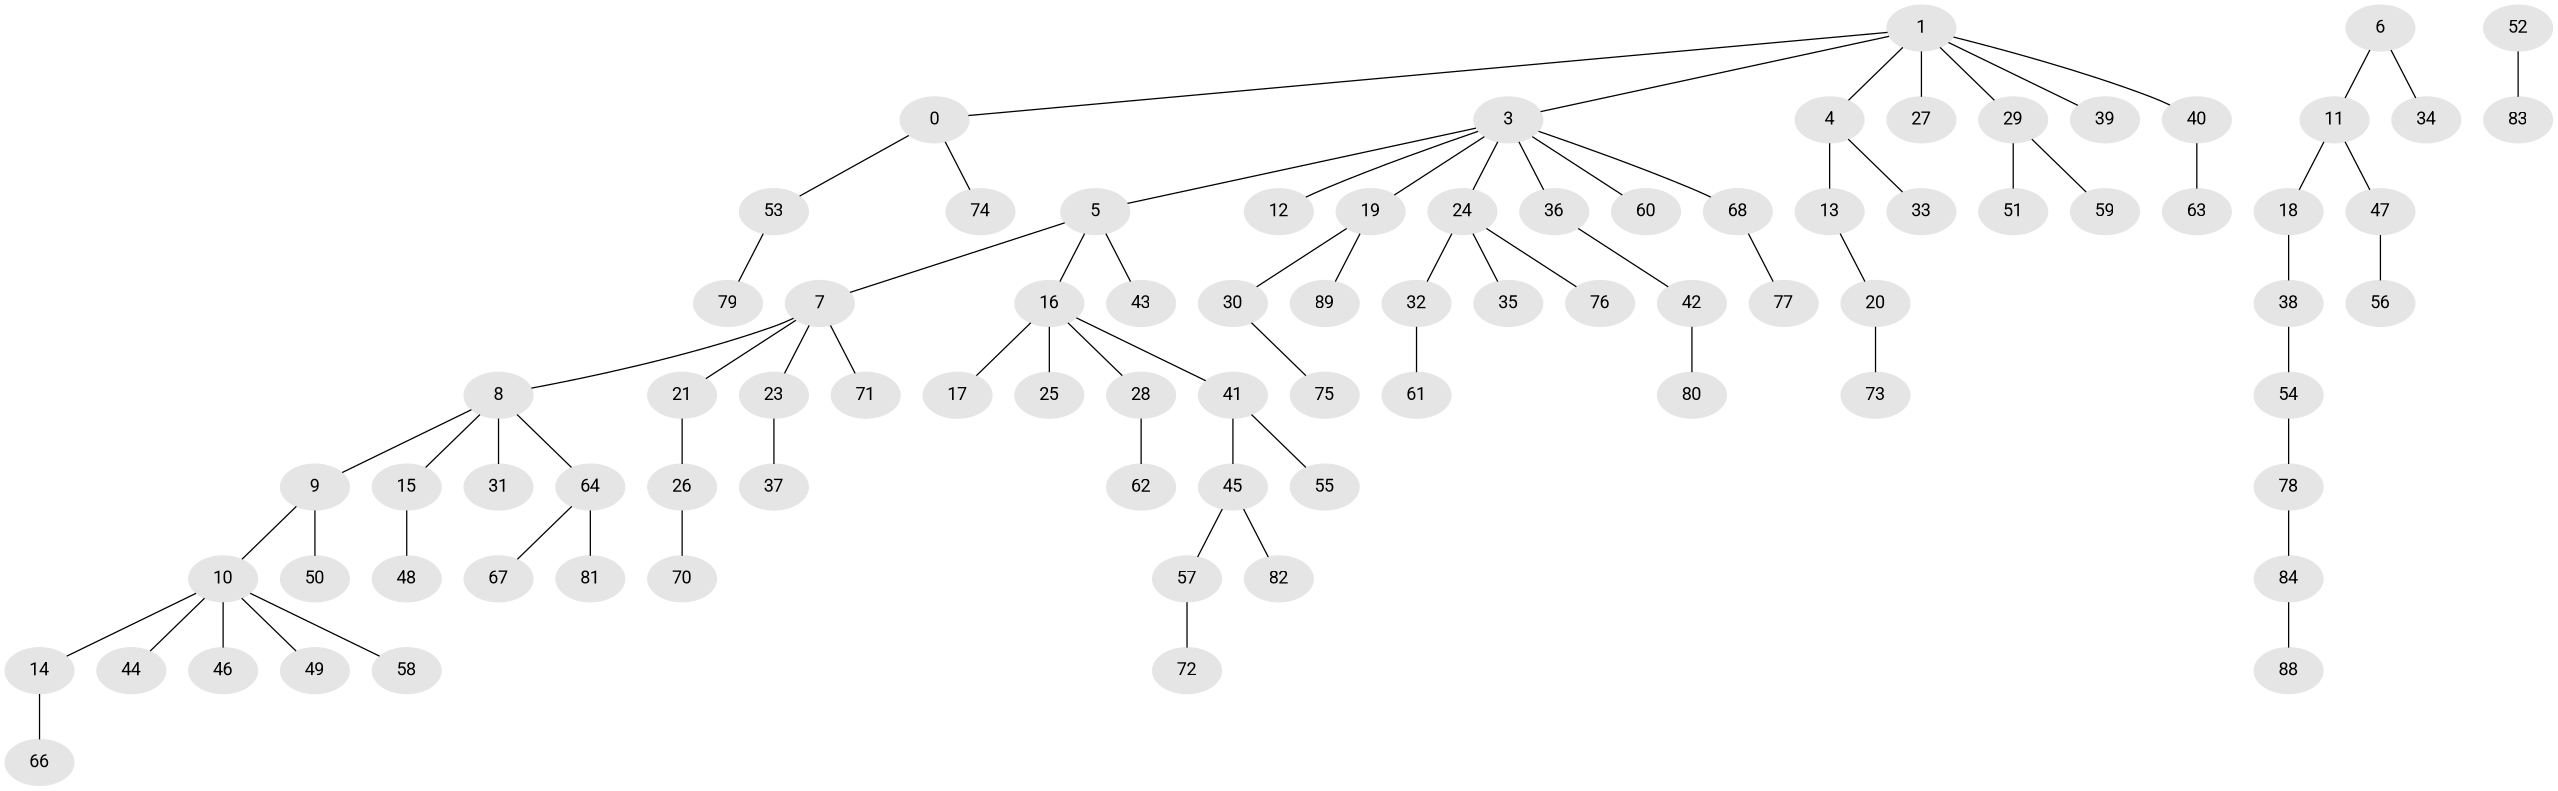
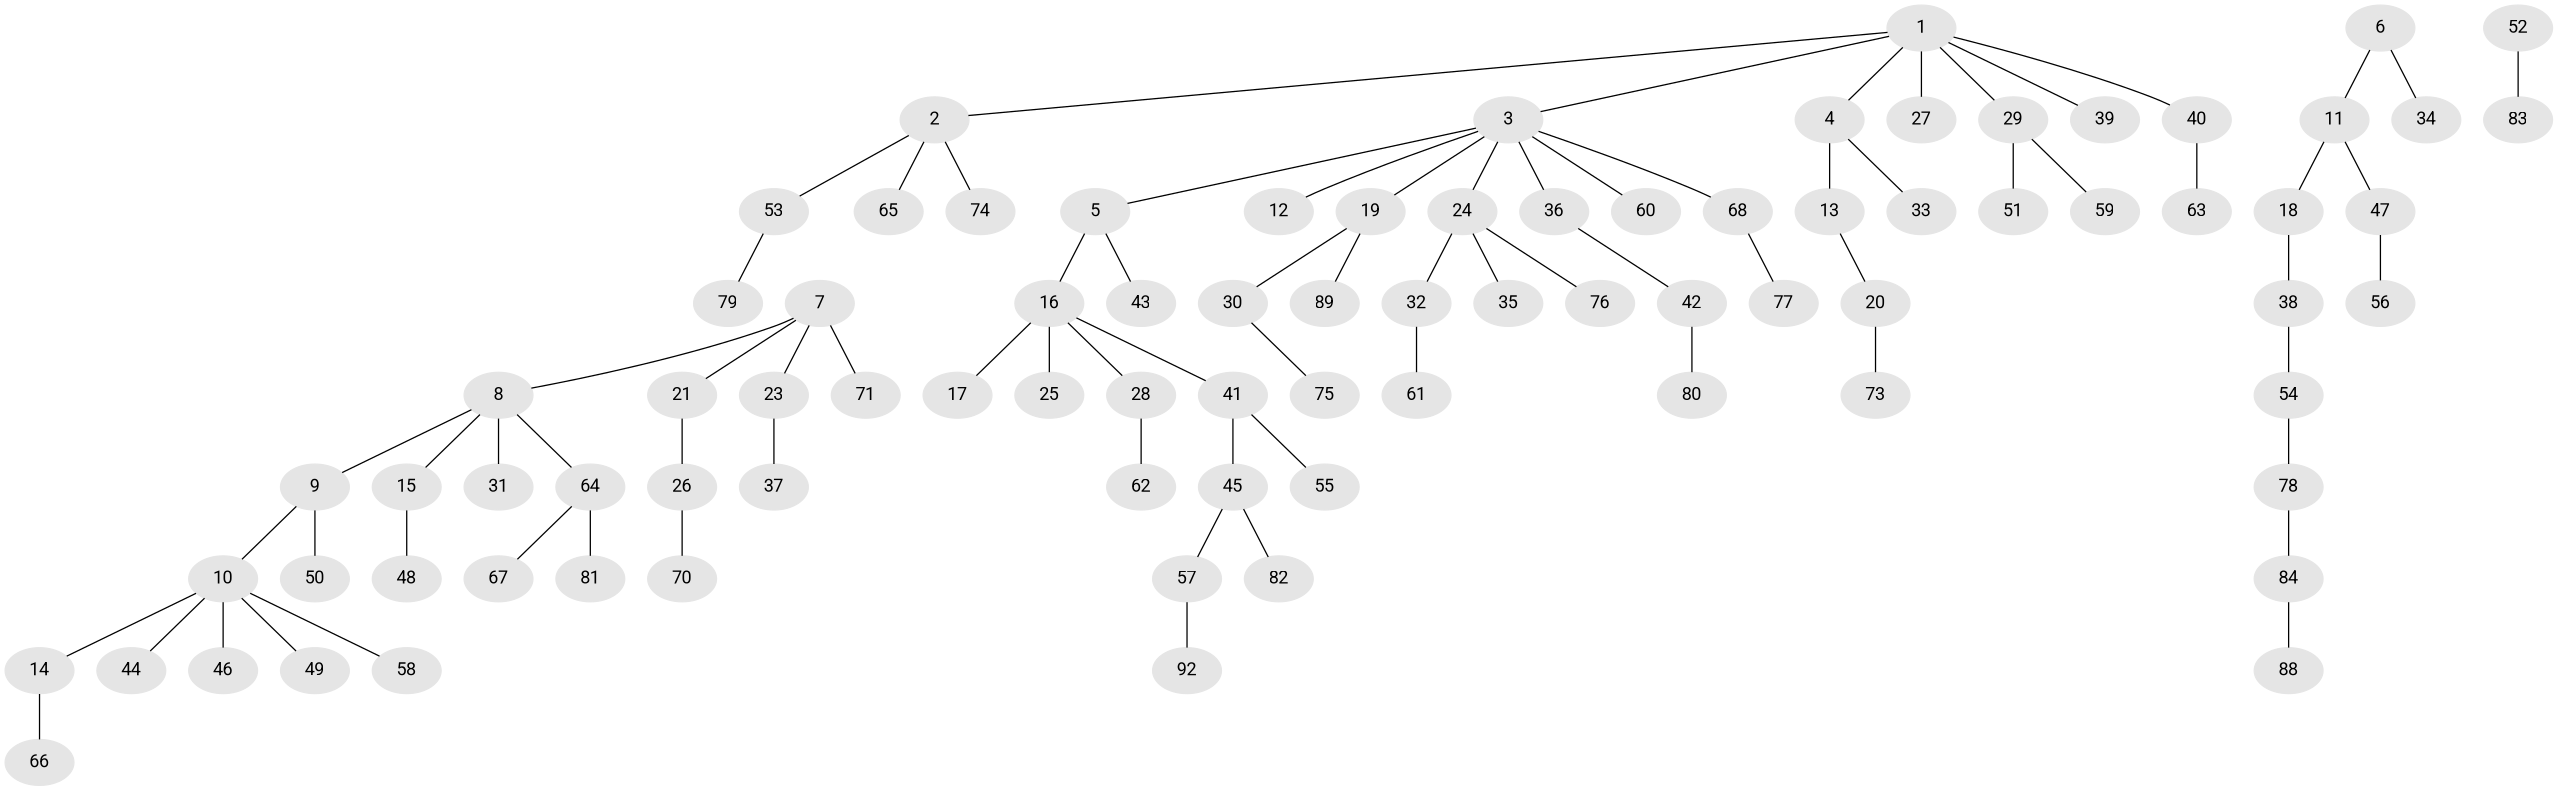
(935, 120) -> (935, 120)
none -> (889, 212)
(957, 258) -> none
(1187, 671) -> (1187, 671)
